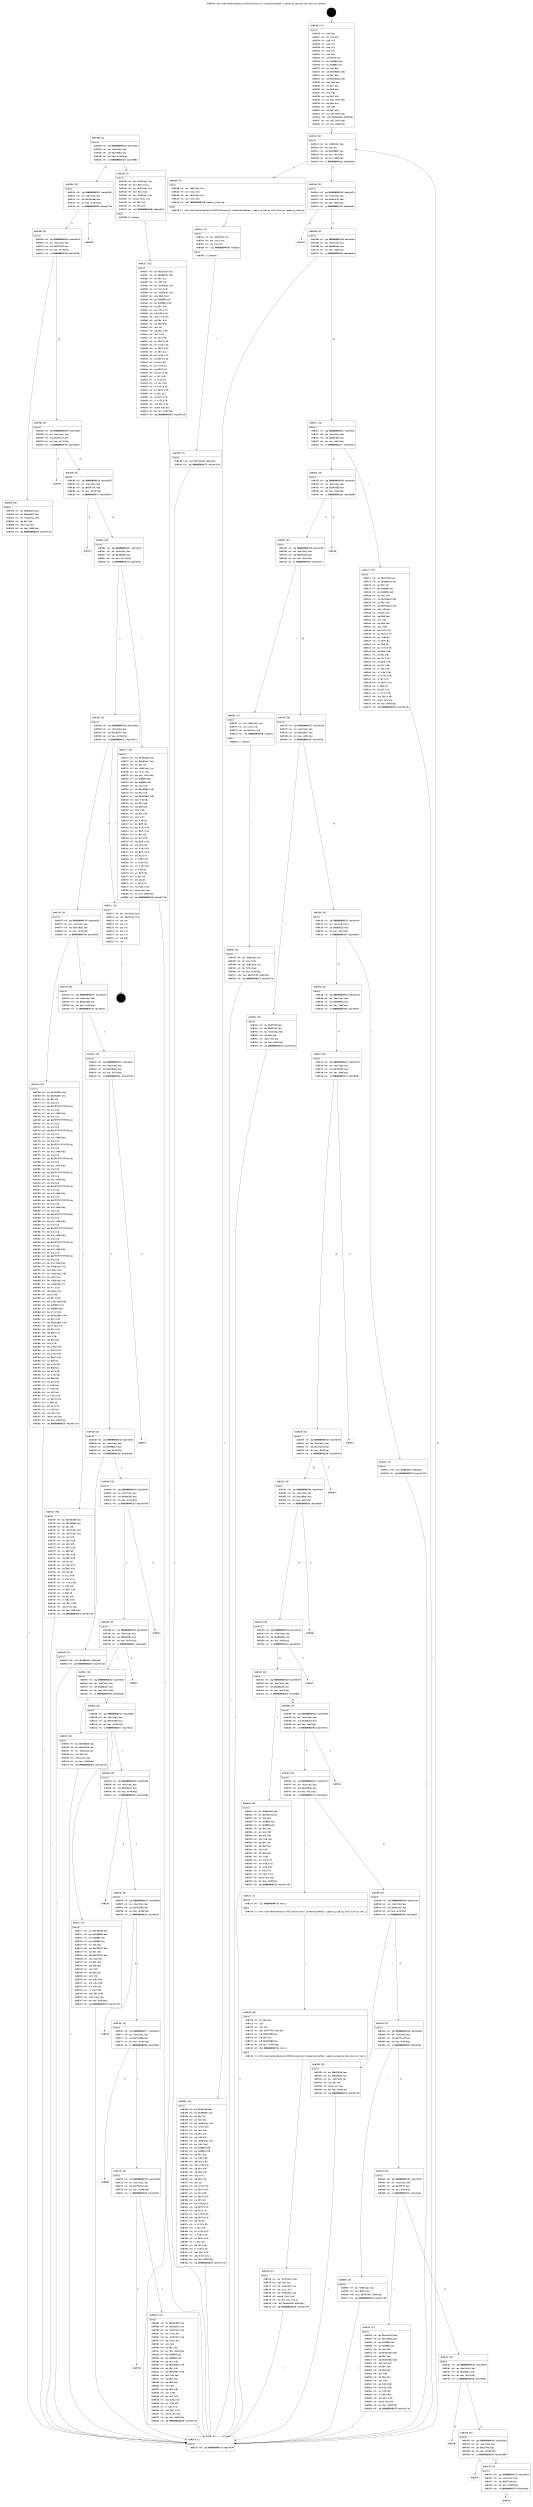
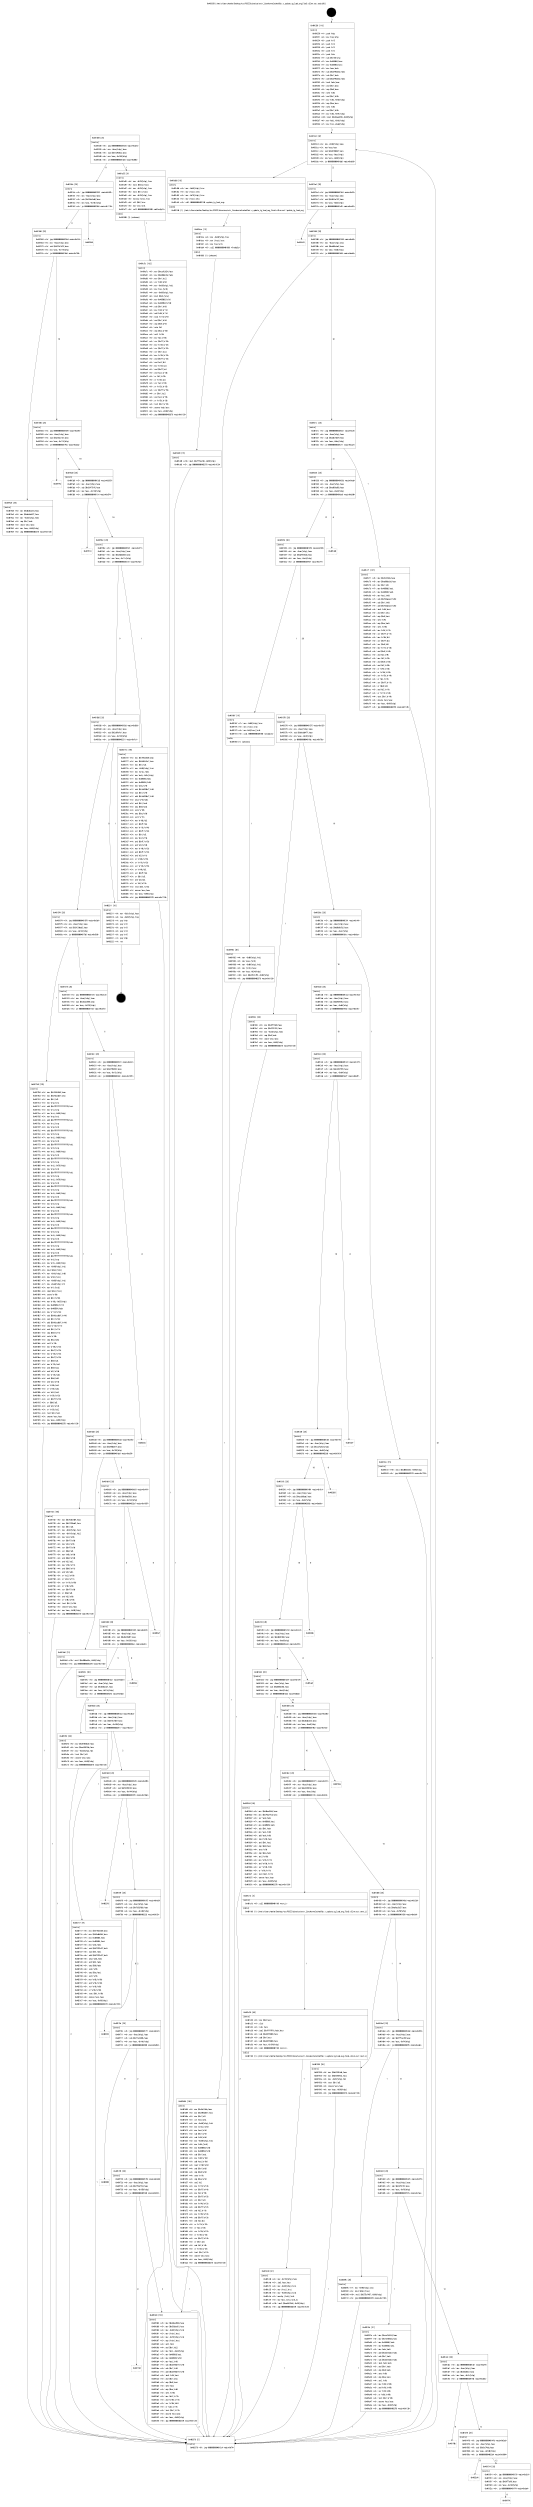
(208, 2351) -> (185, 2289)
